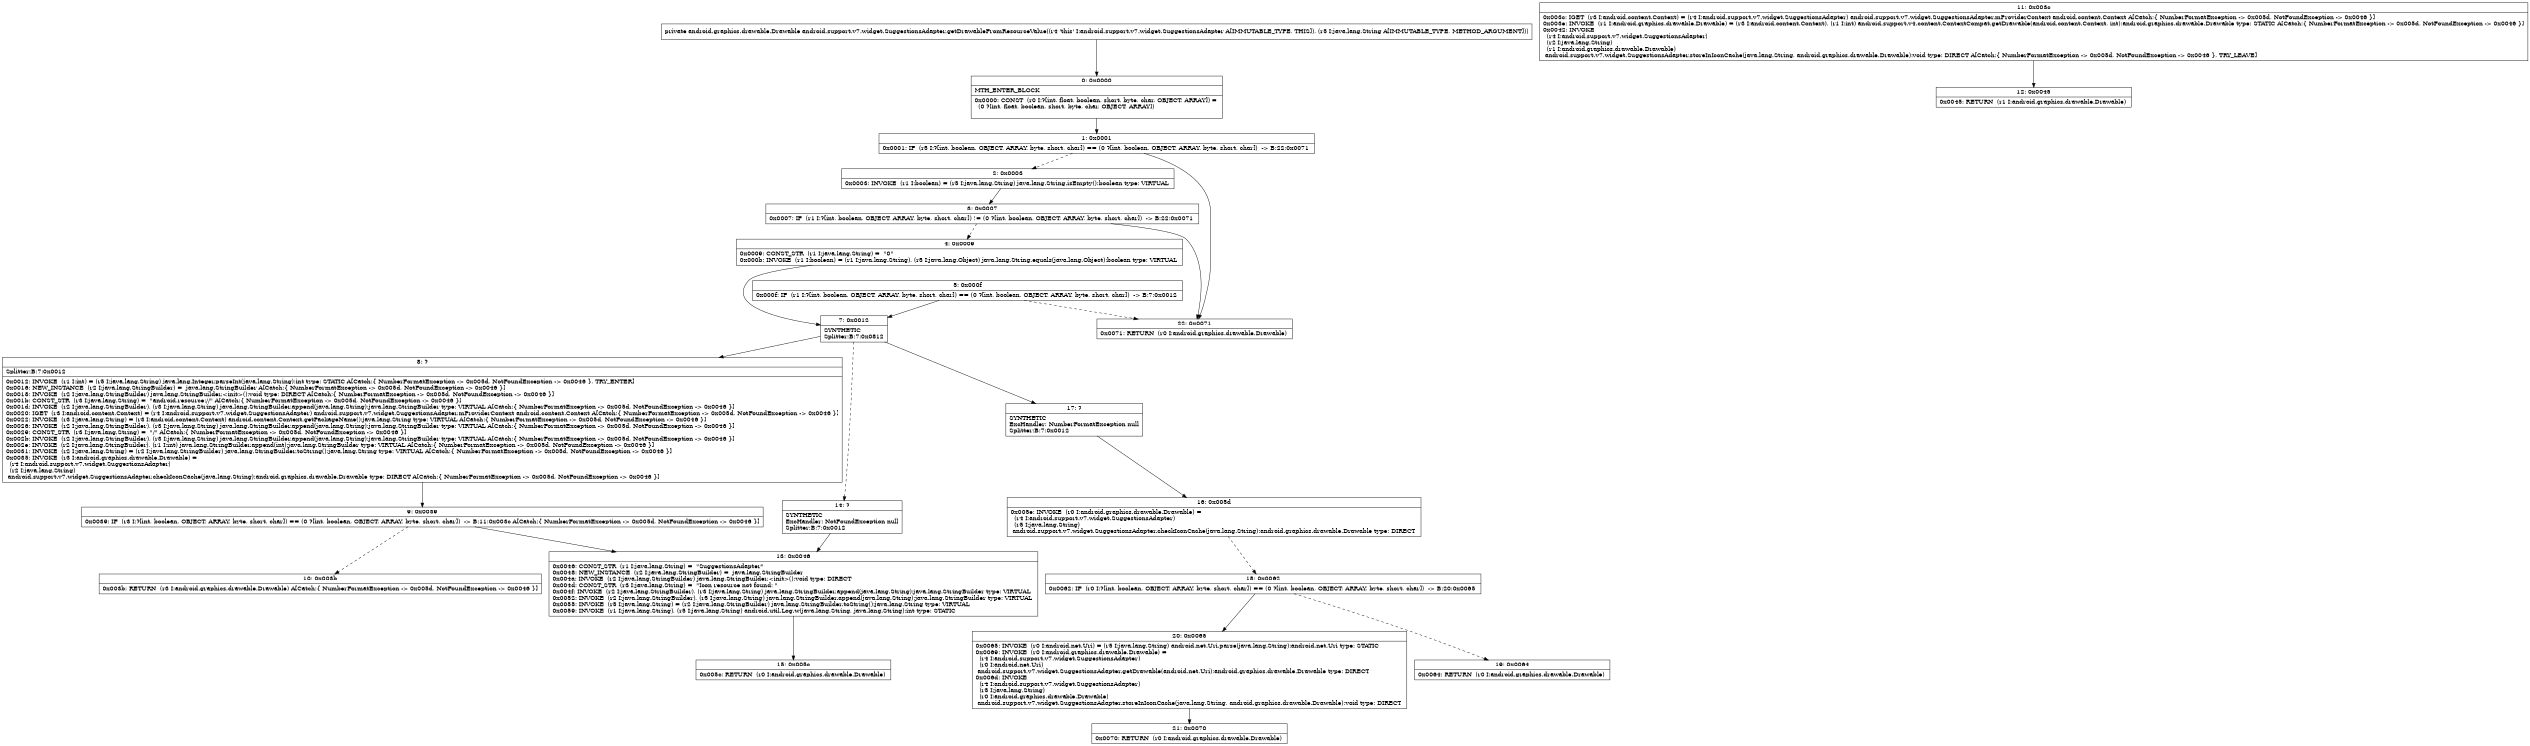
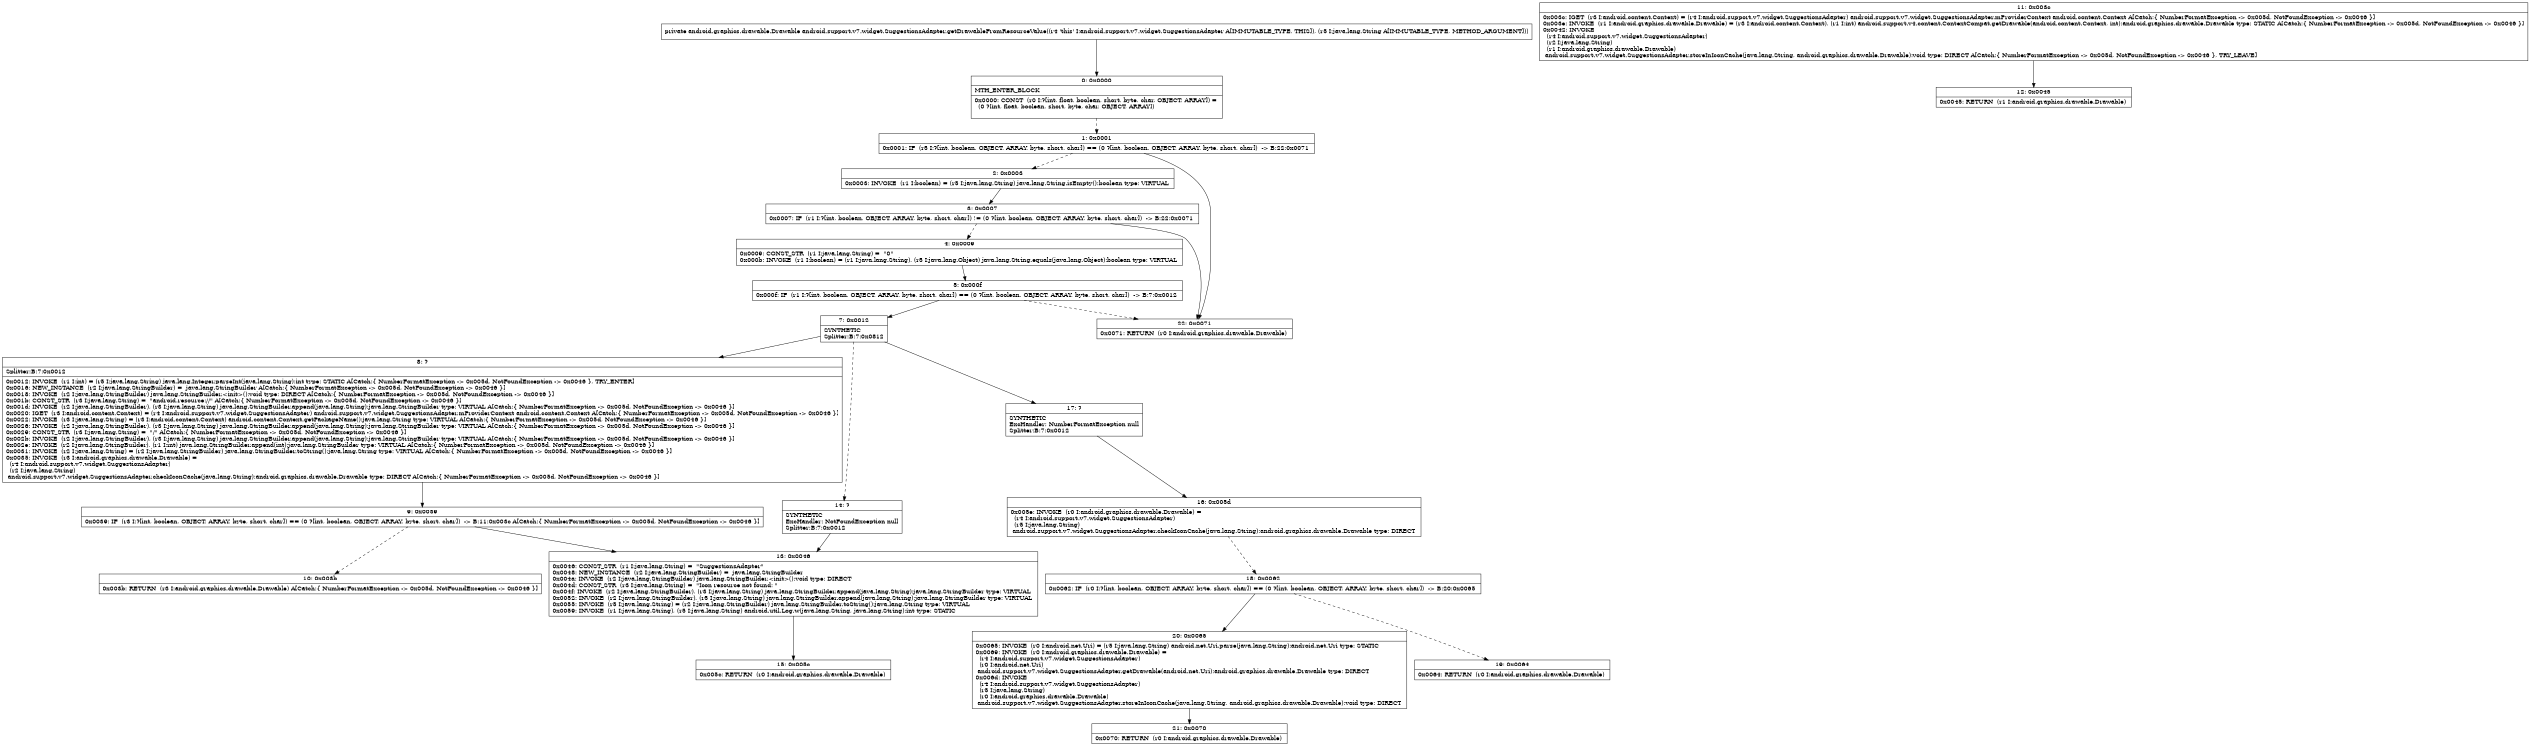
(1097, 124) -> (1097, 124)
(744, 294) -> (963, 271)
